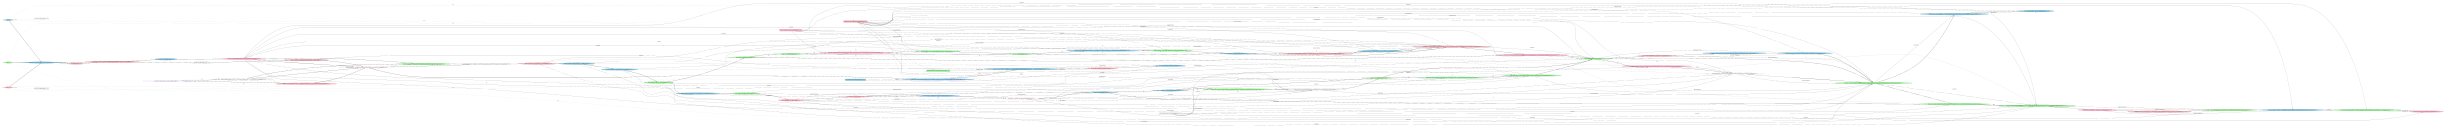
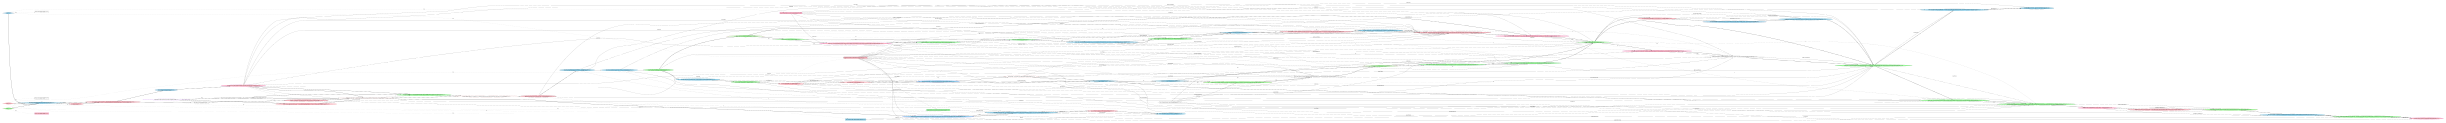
none -> (42, 114)
